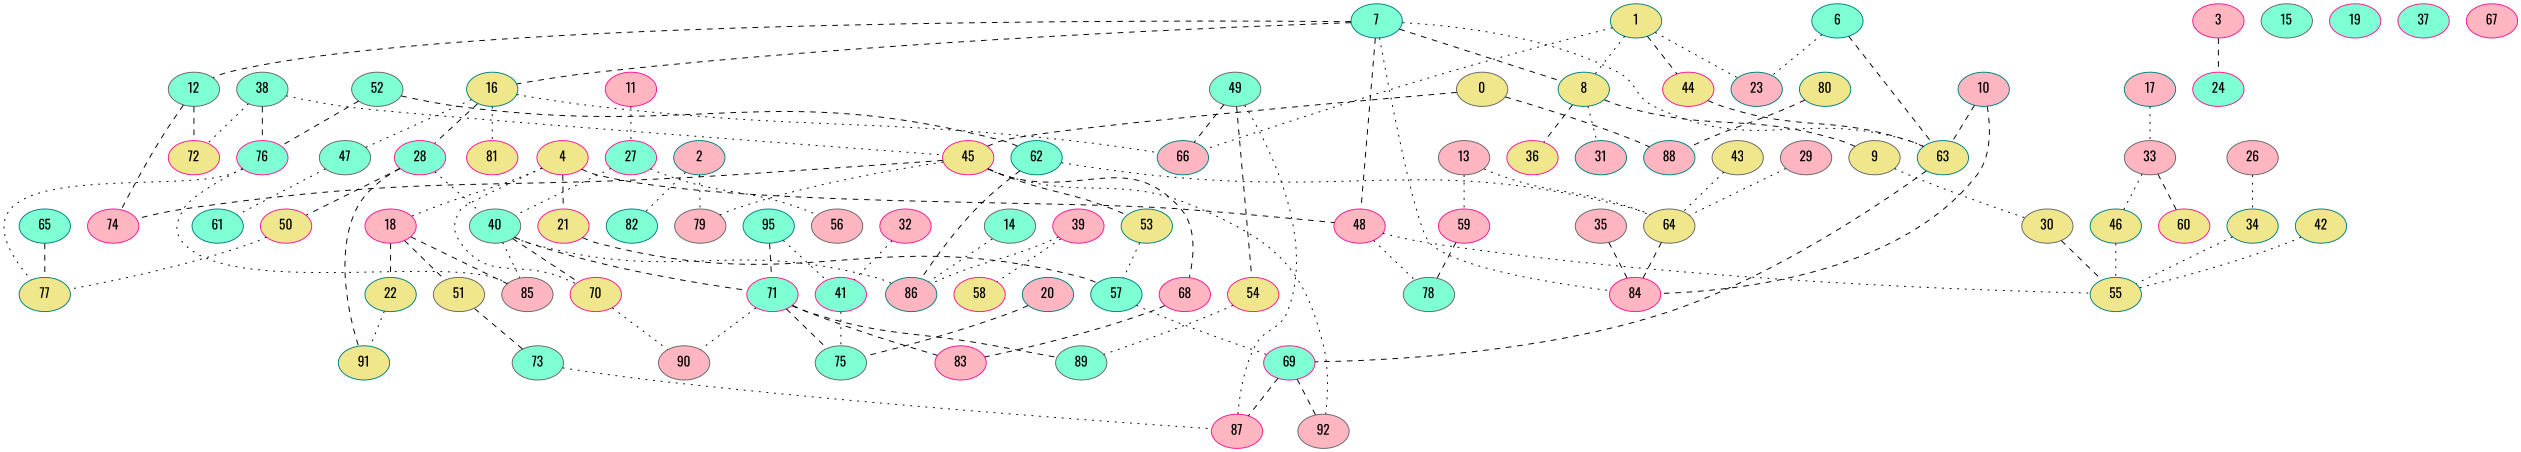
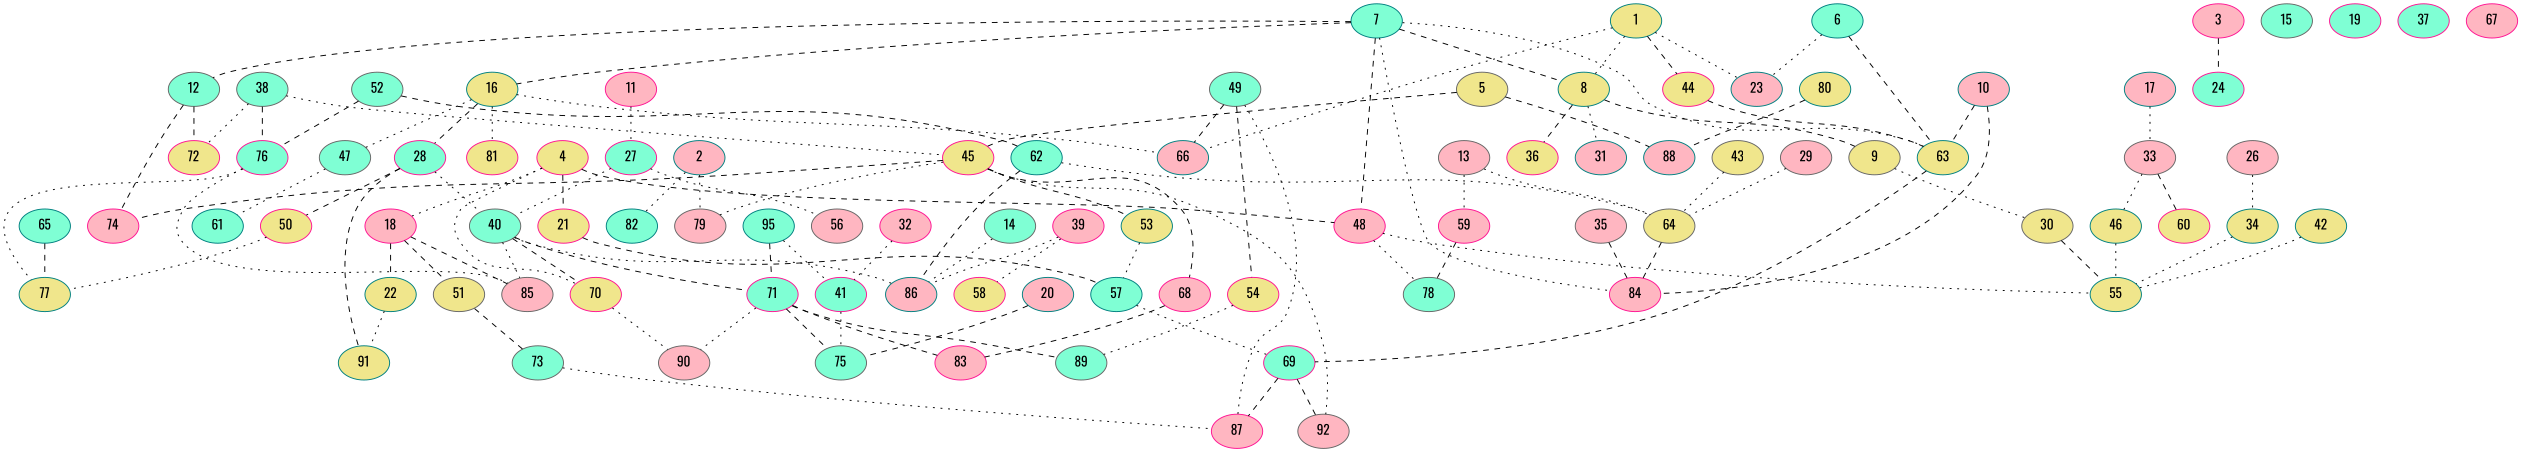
(1482, 89) -> (1482, 89)
